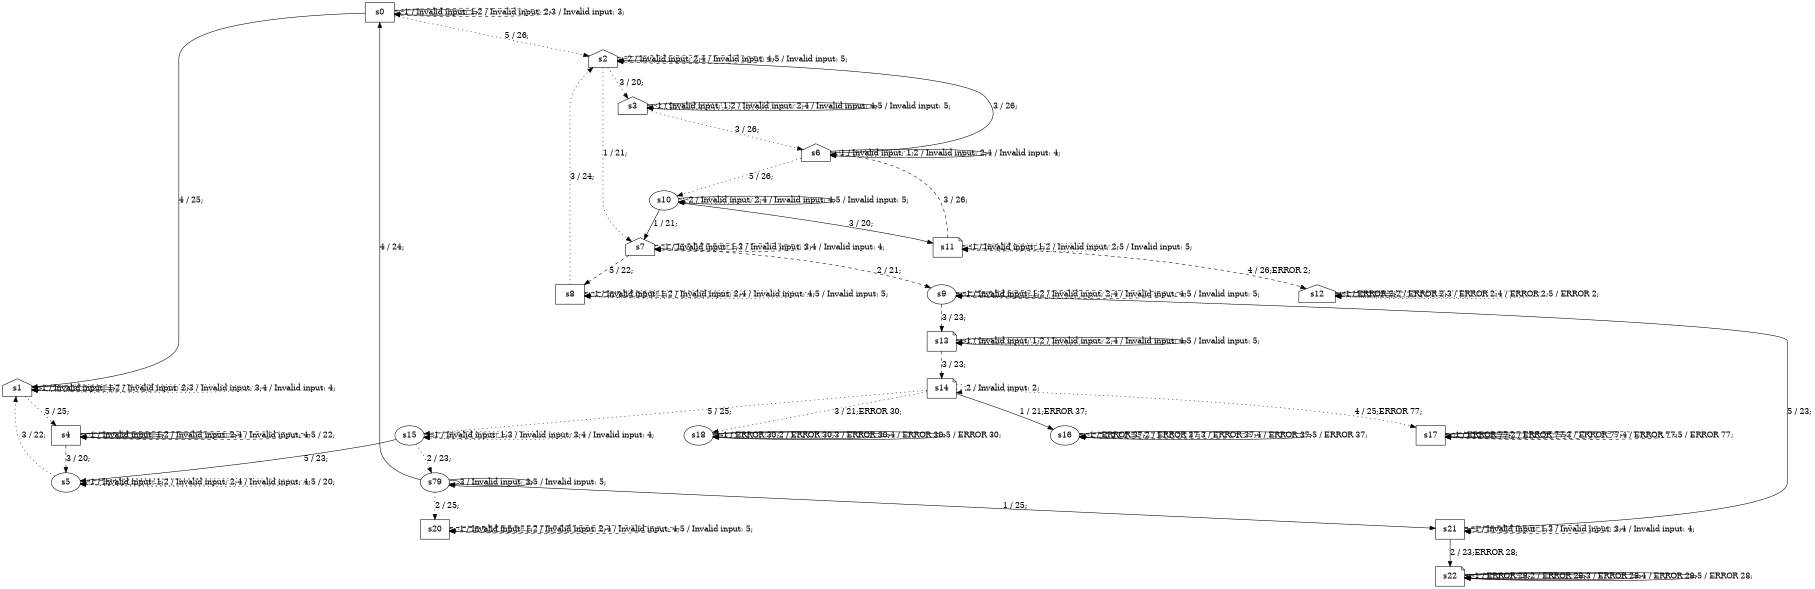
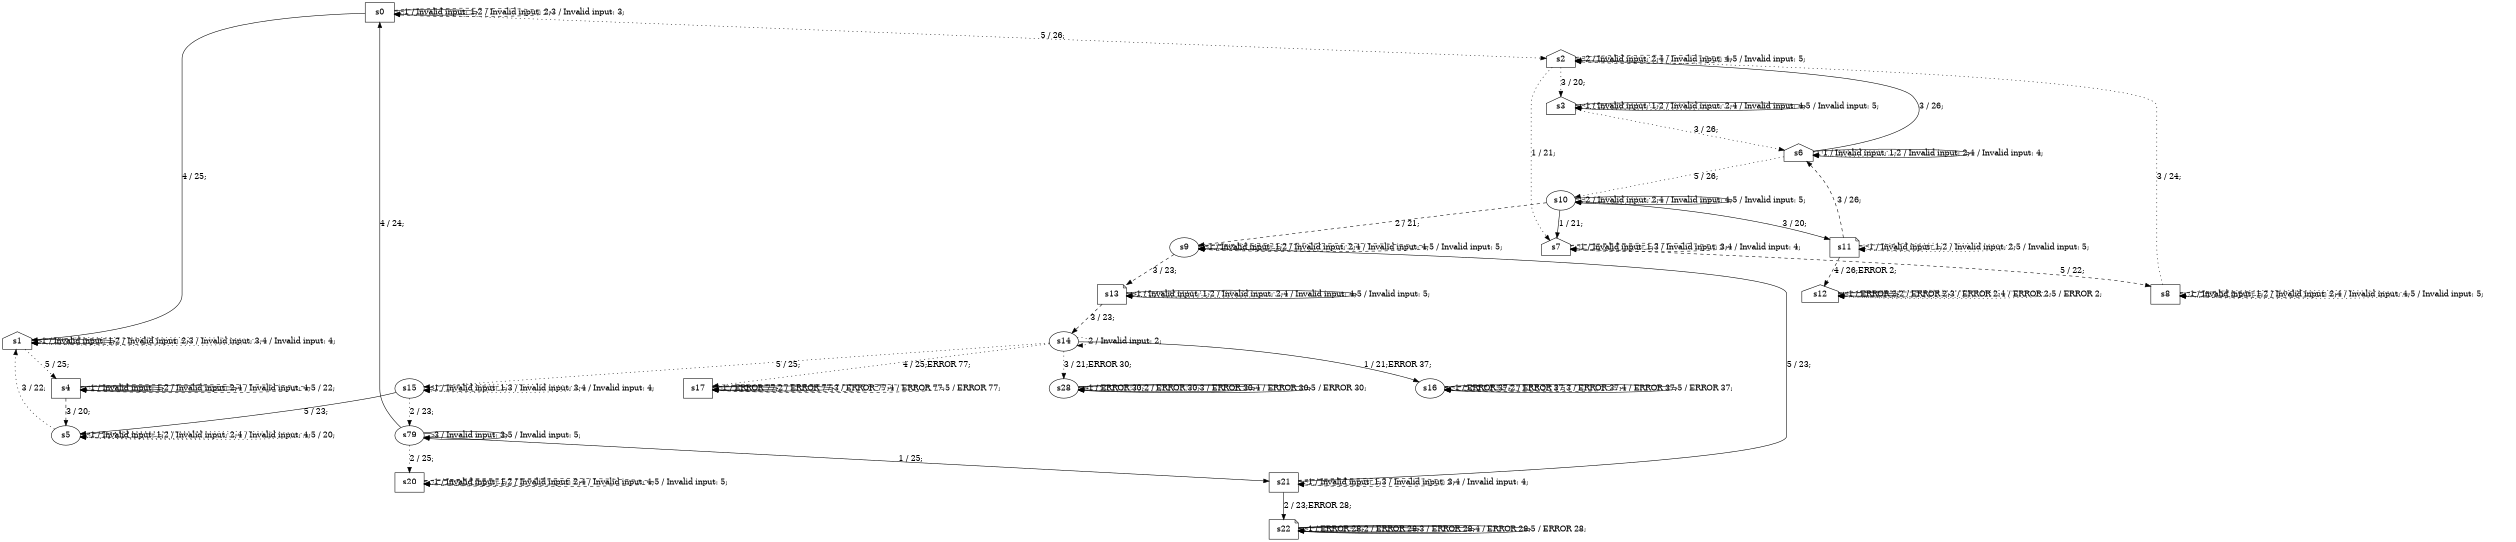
(791, 259) -> (1375, 224)
(942, 388) -> (1064, 341)
(699, 435) -> (1064, 388)
